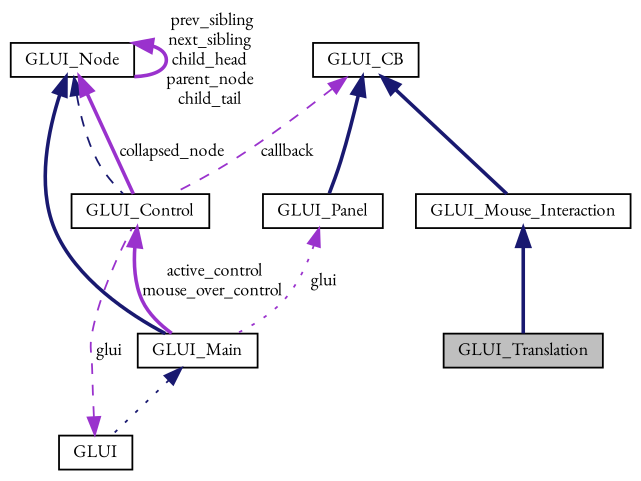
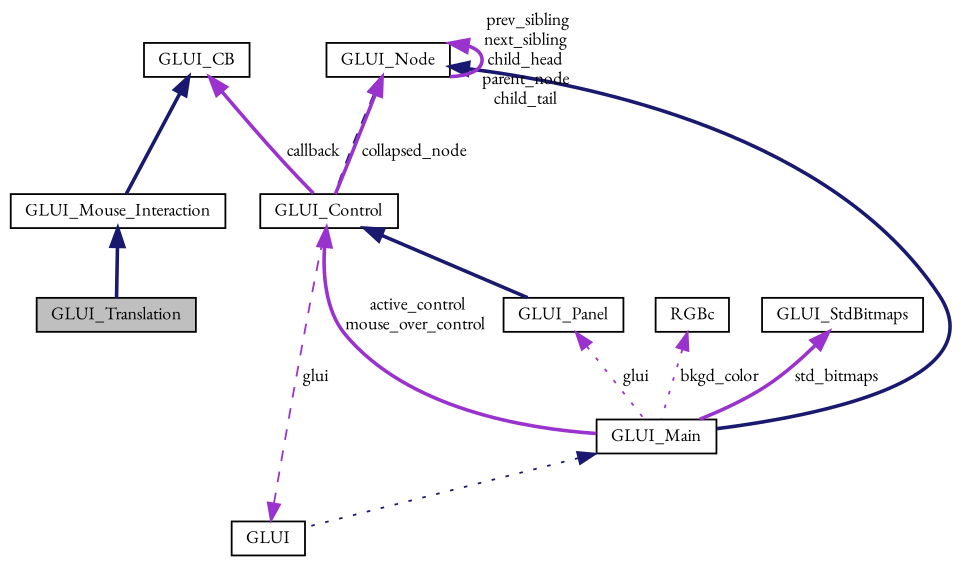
(346, 145) -> (454, 266)
(255, 146) -> (267, 143)
none -> (692, 315)
none -> (843, 315)
